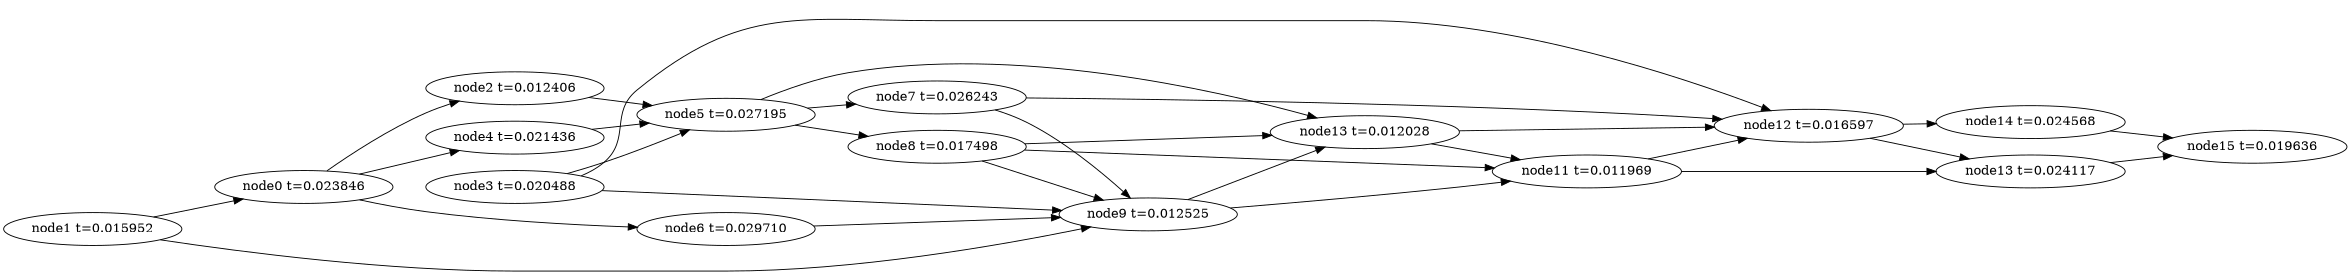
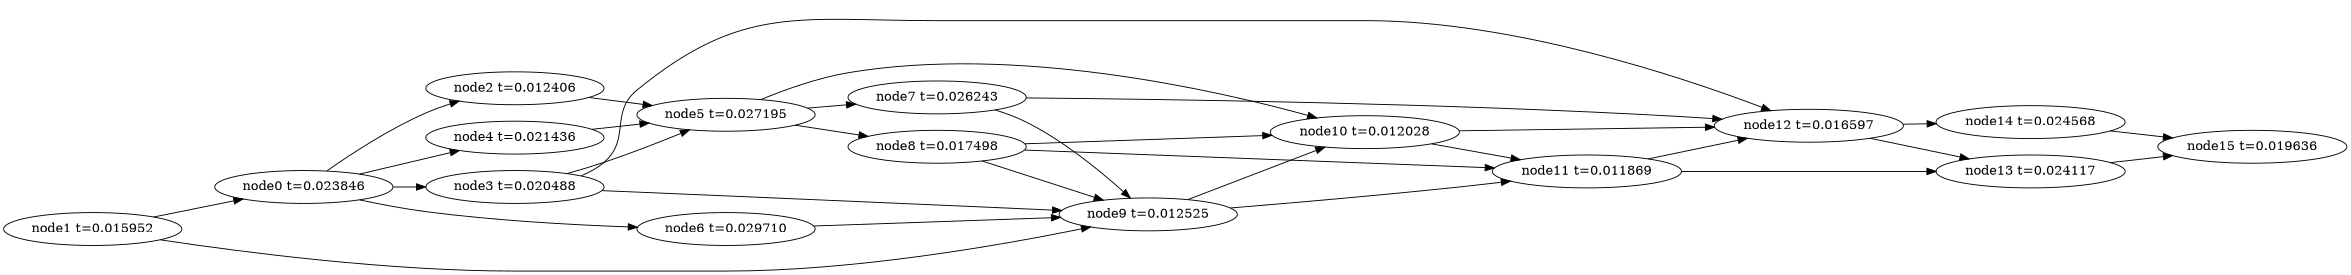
(1365, 132) -> (1365, 132)
(1587, 171) -> (1587, 171)
none -> (405, 187)
